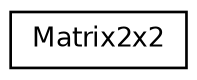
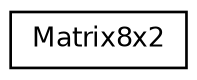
(99, 40) -> (99, 40)
